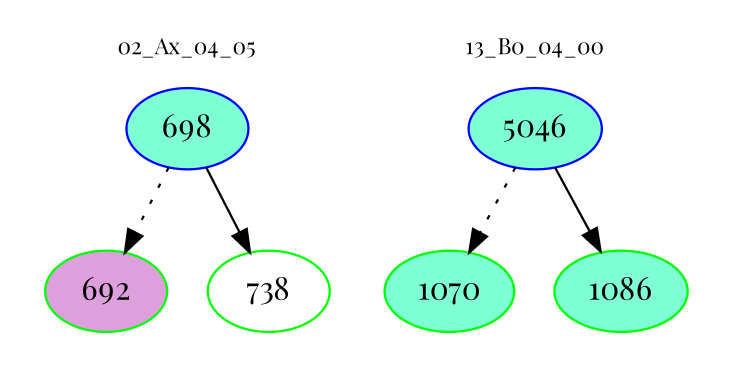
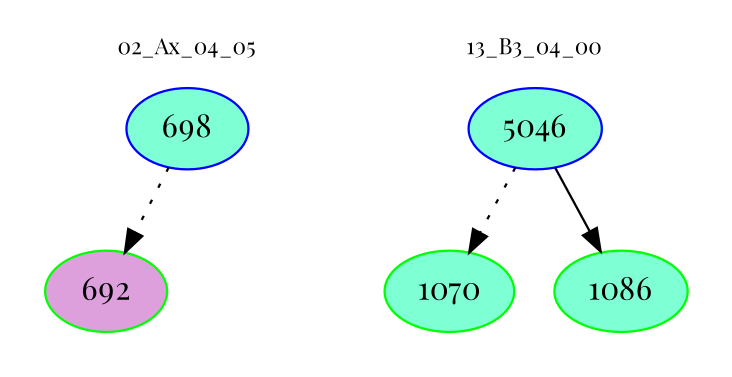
(535, 49) -> (535, 49)
(269, 291) -> none
